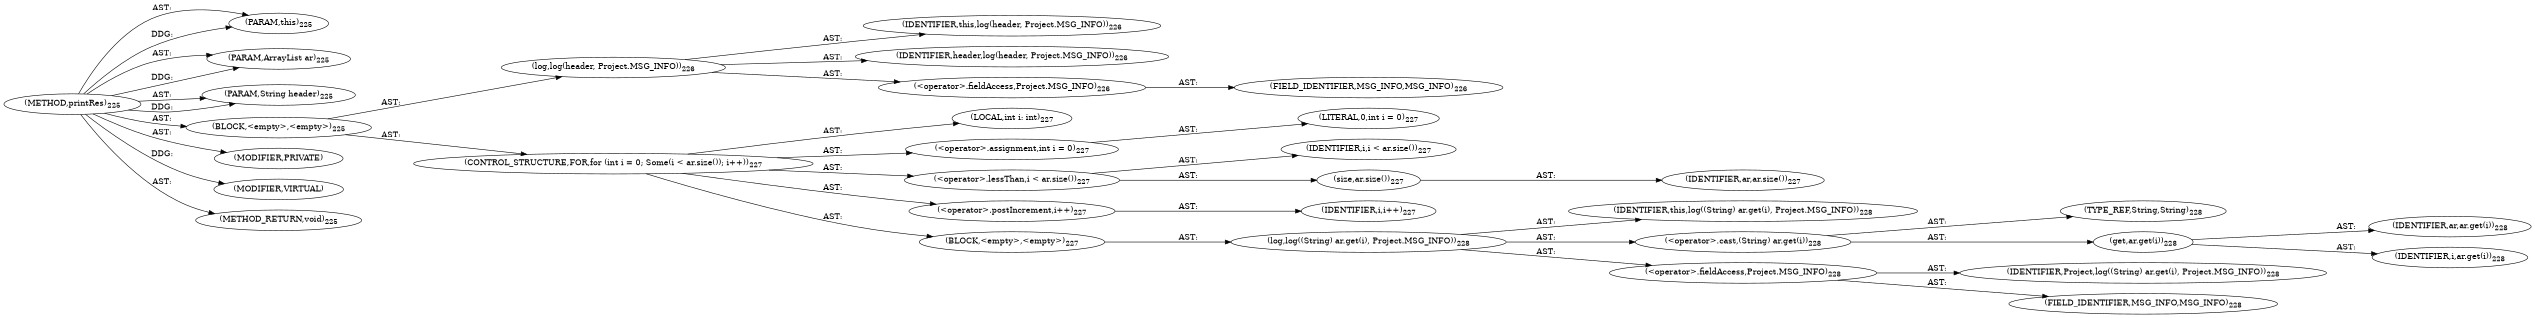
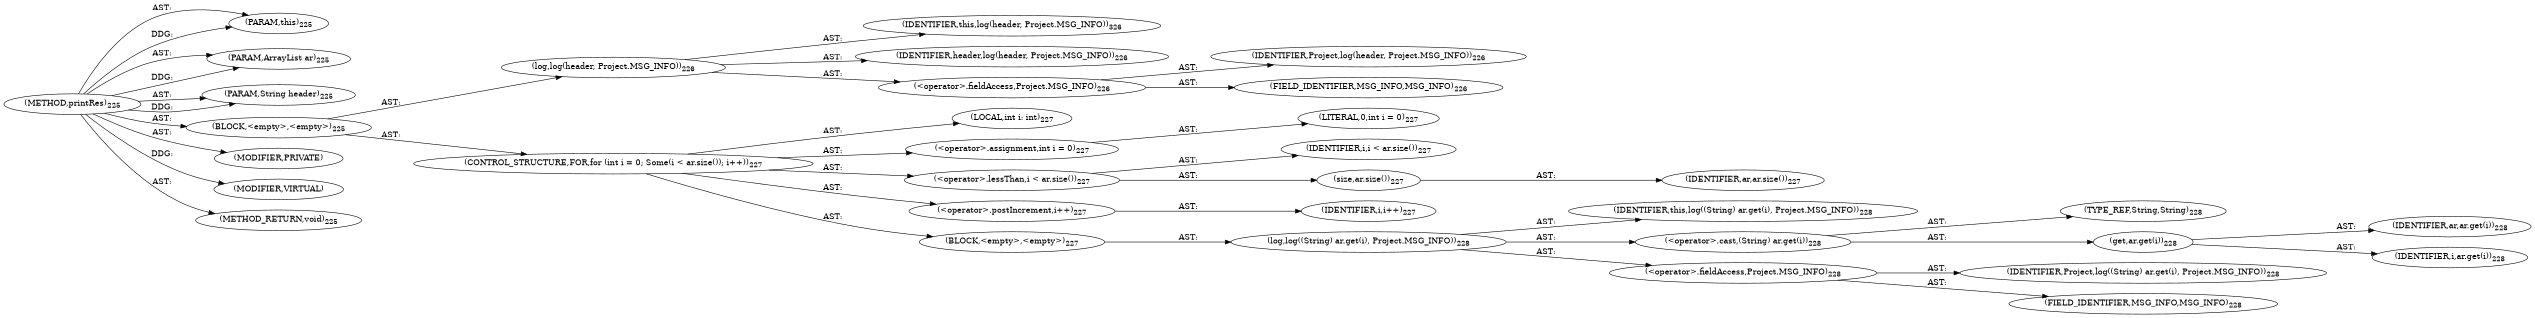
(1115, 25) -> (1115, 25)
none -> (1369, 57)
